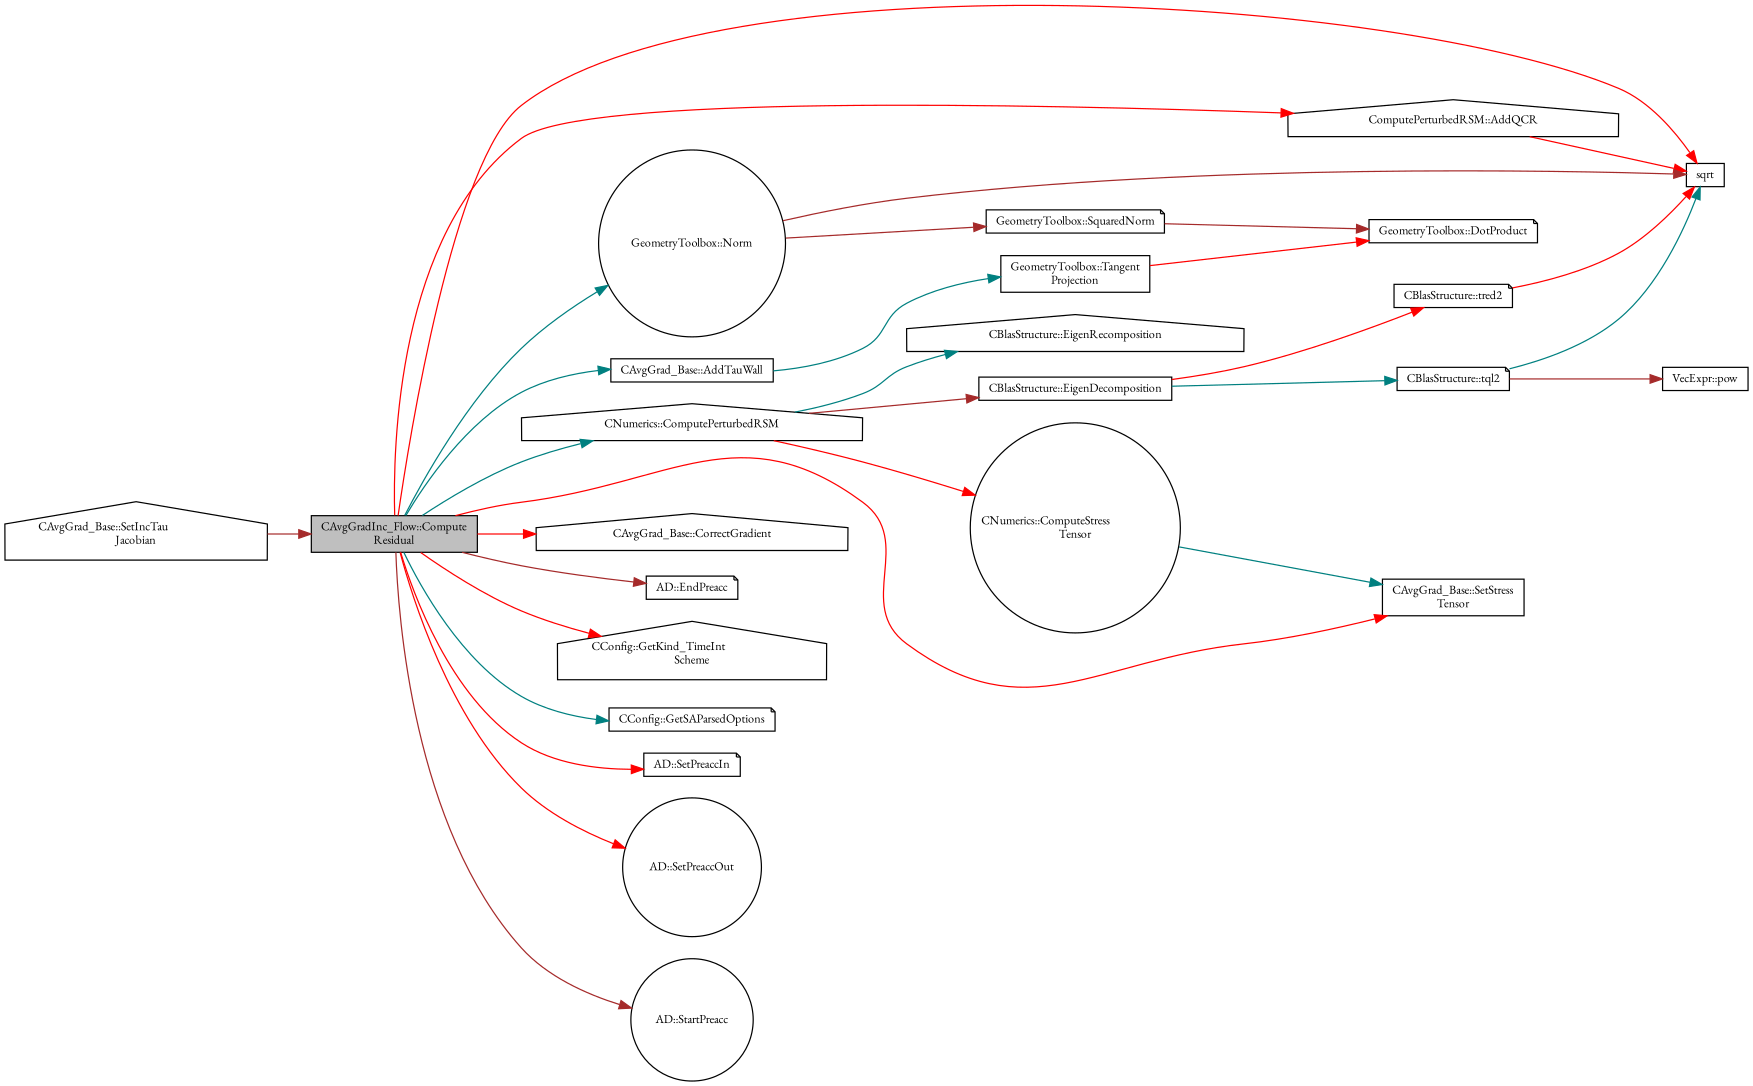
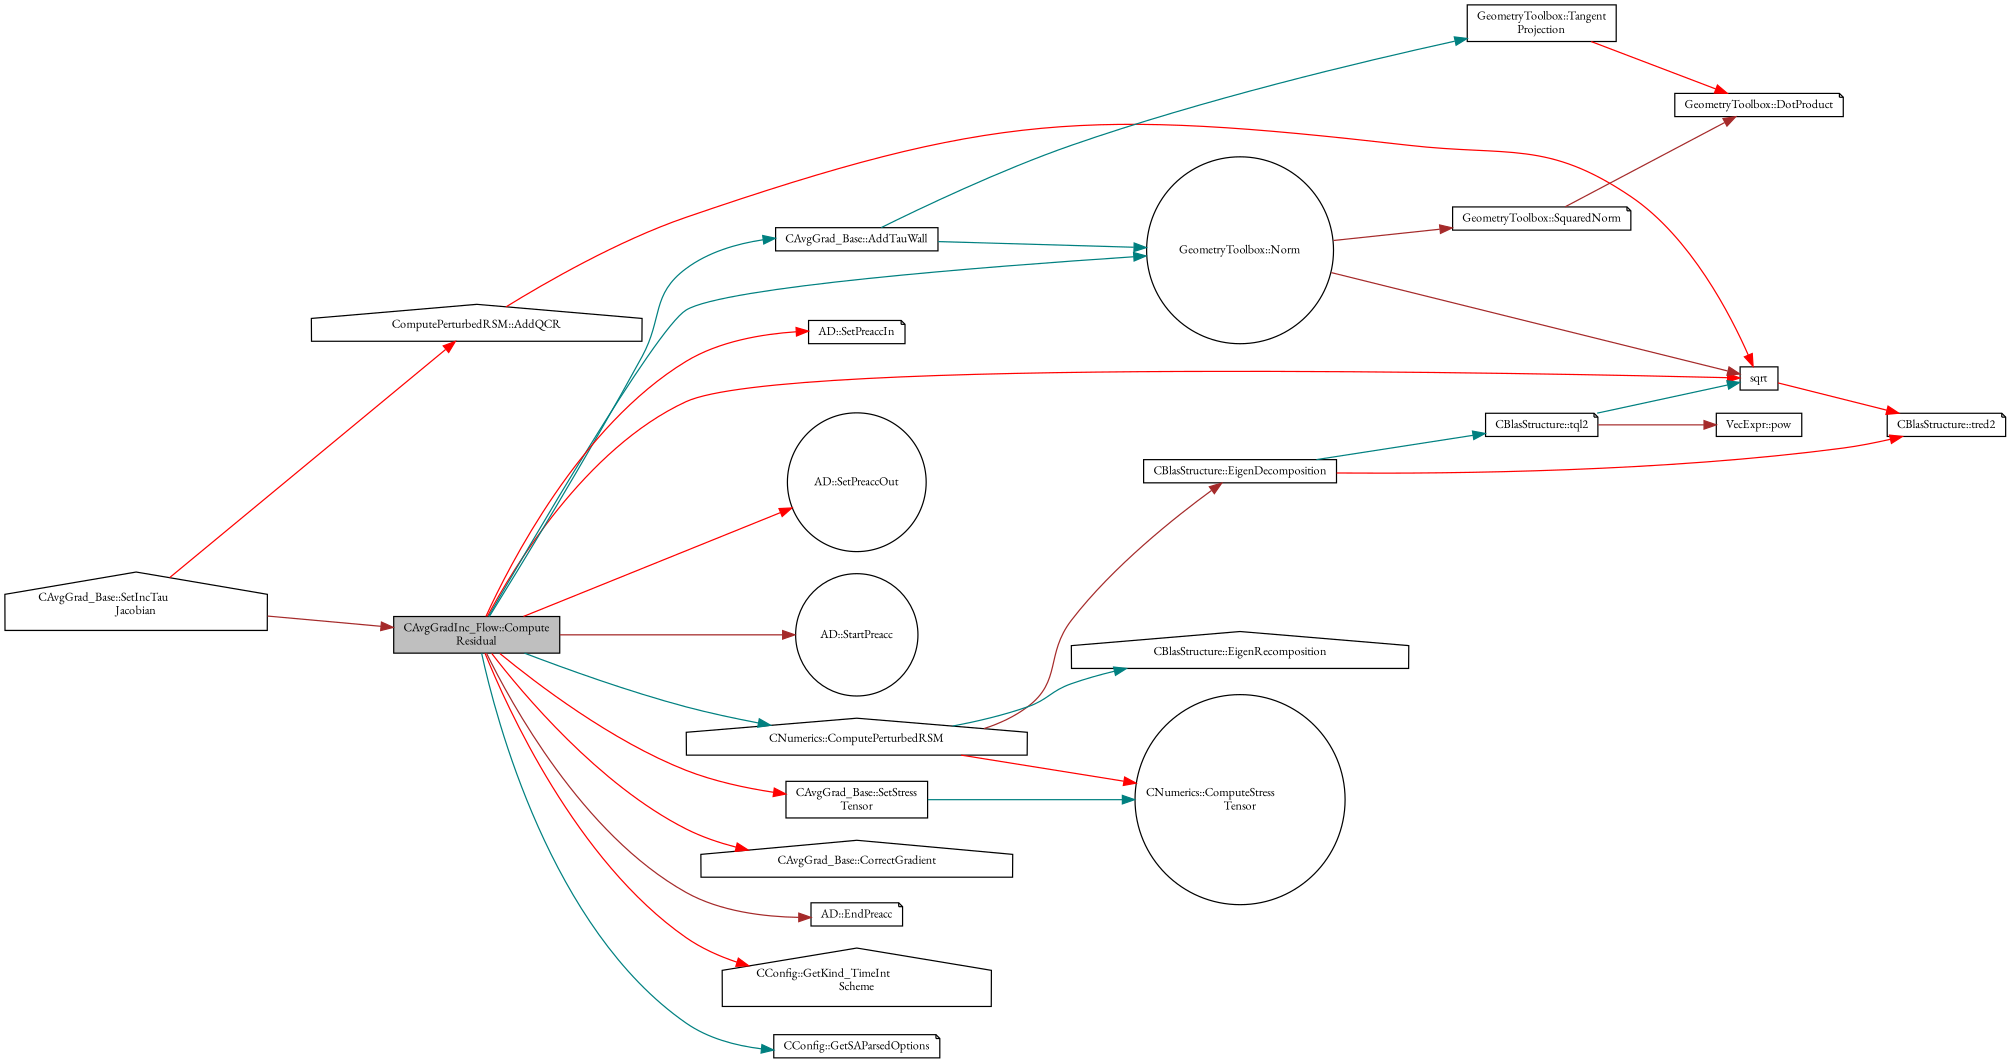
(694, 110) -> (308, 463)
none -> (1036, 244)
(1608, 258) -> (1832, 397)
(1275, 565) -> (1025, 800)
